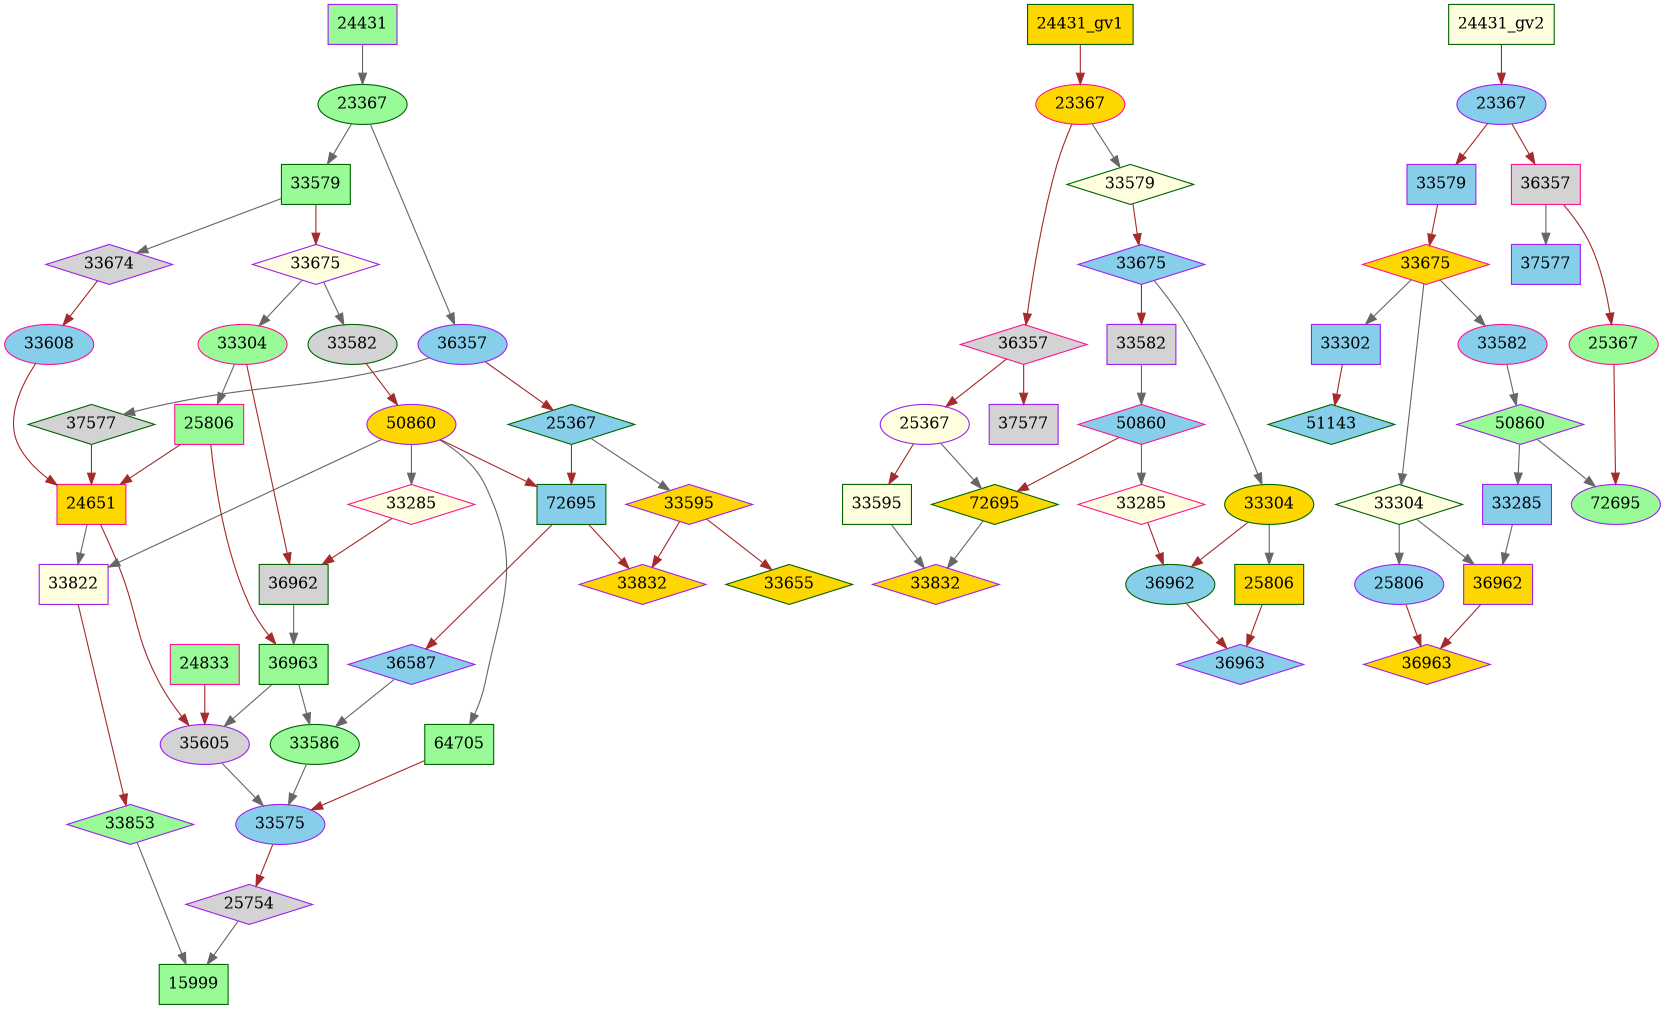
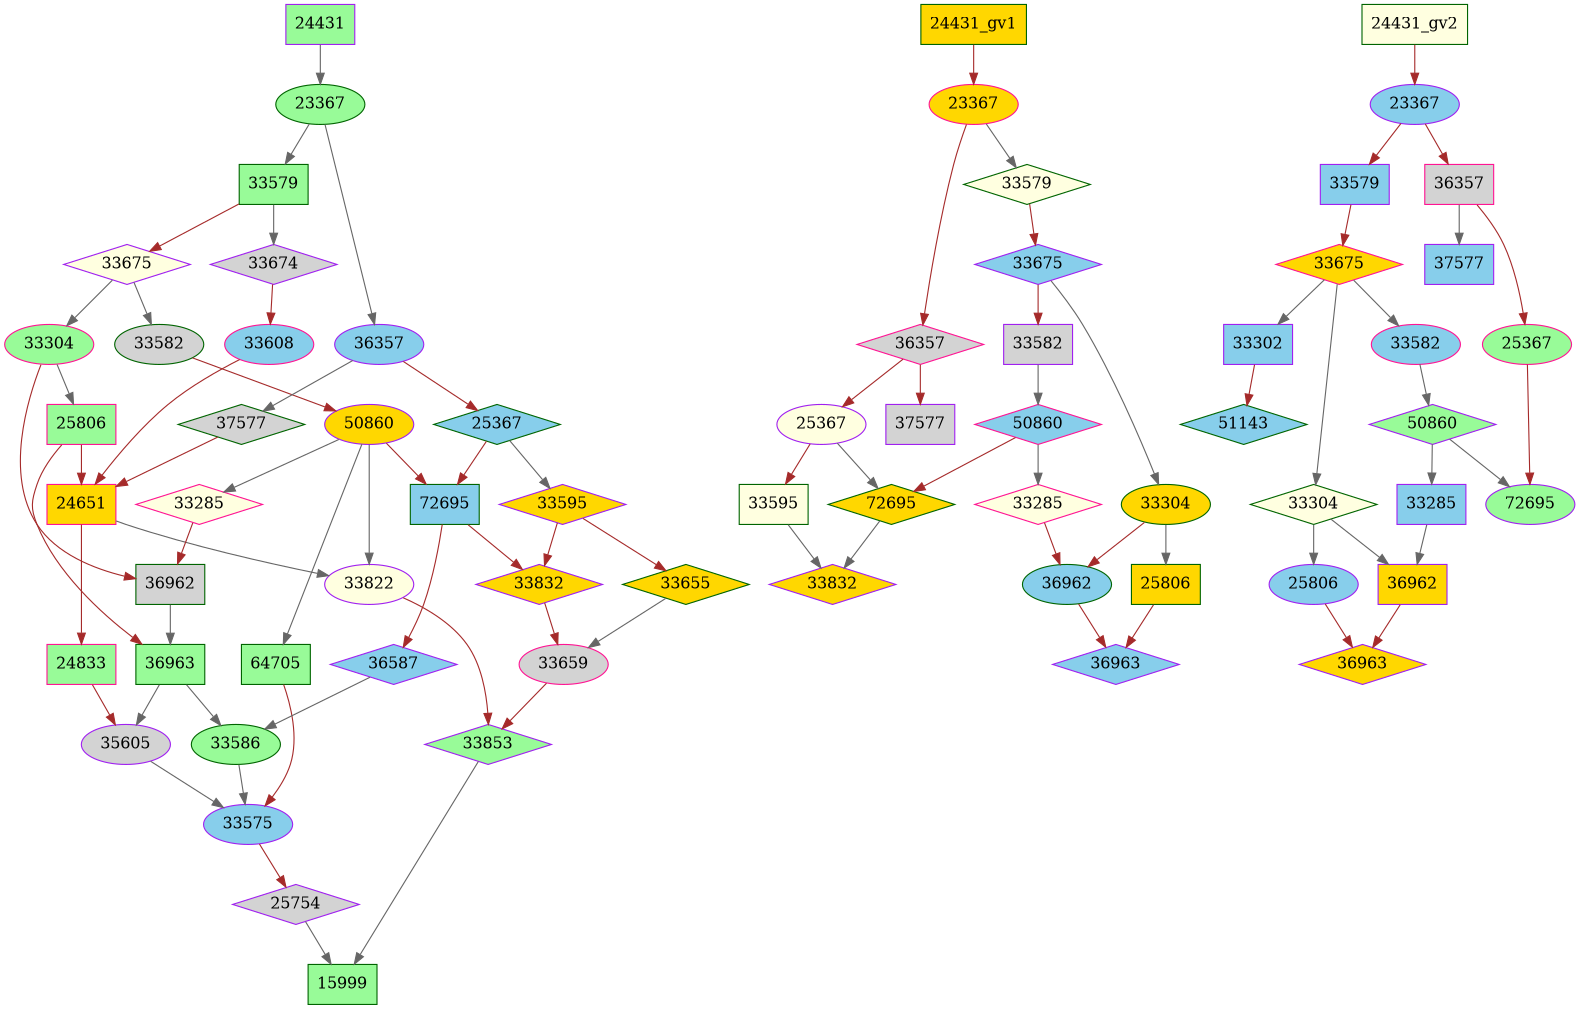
(74, 584) -> (369, 584)
(136, 623) -> (81, 579)
none -> (564, 664)
